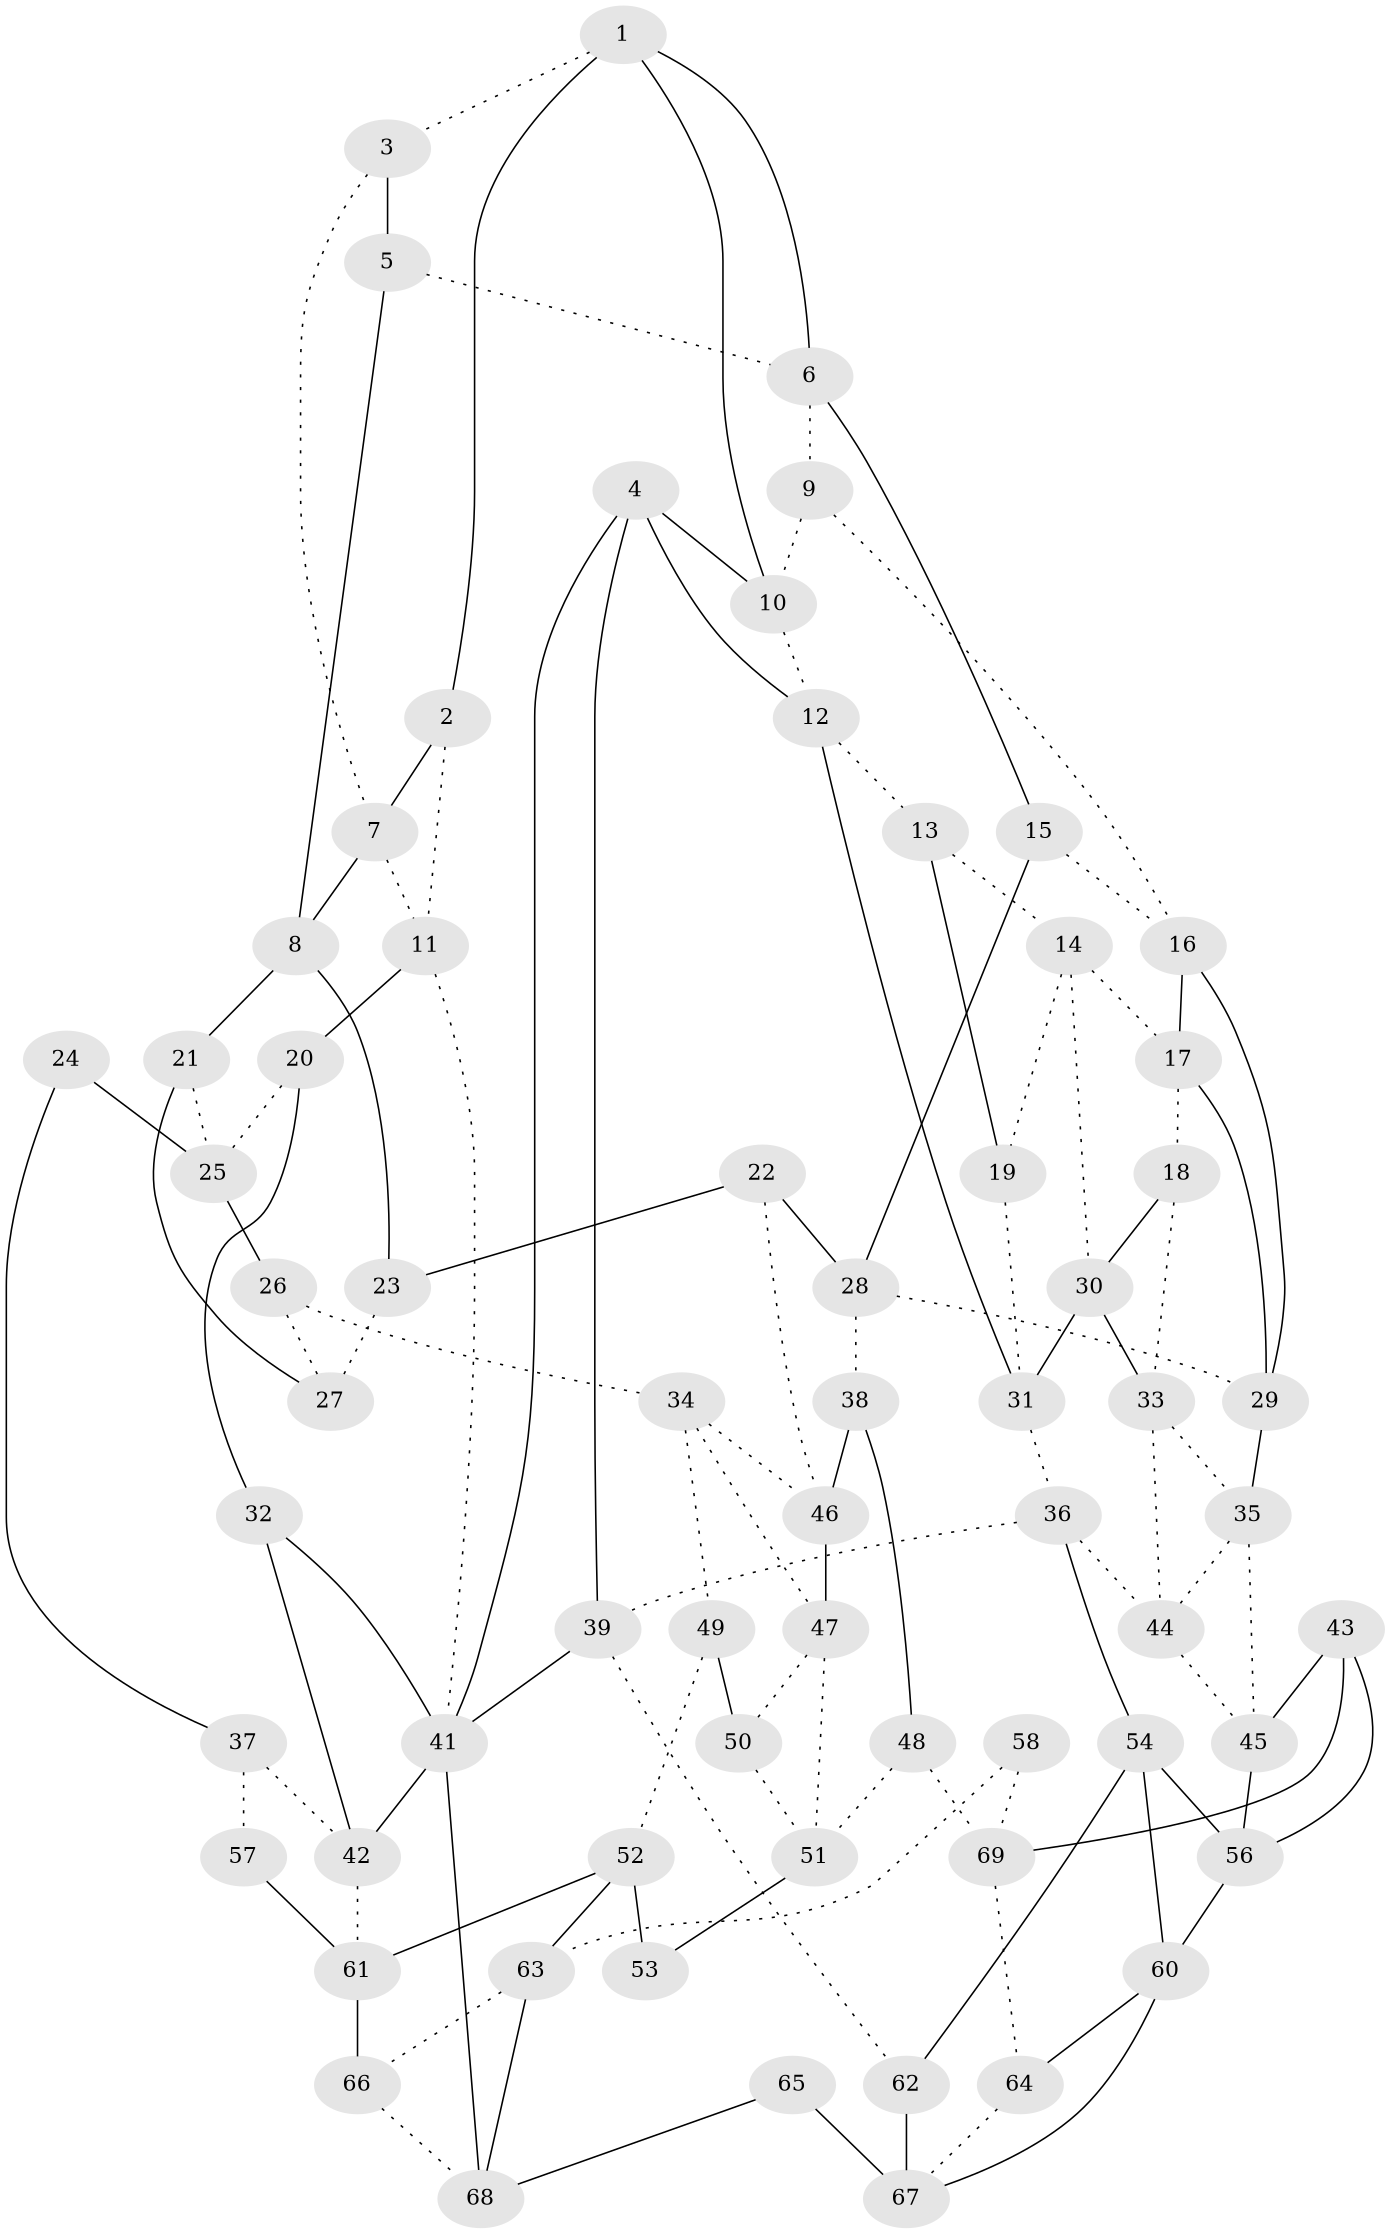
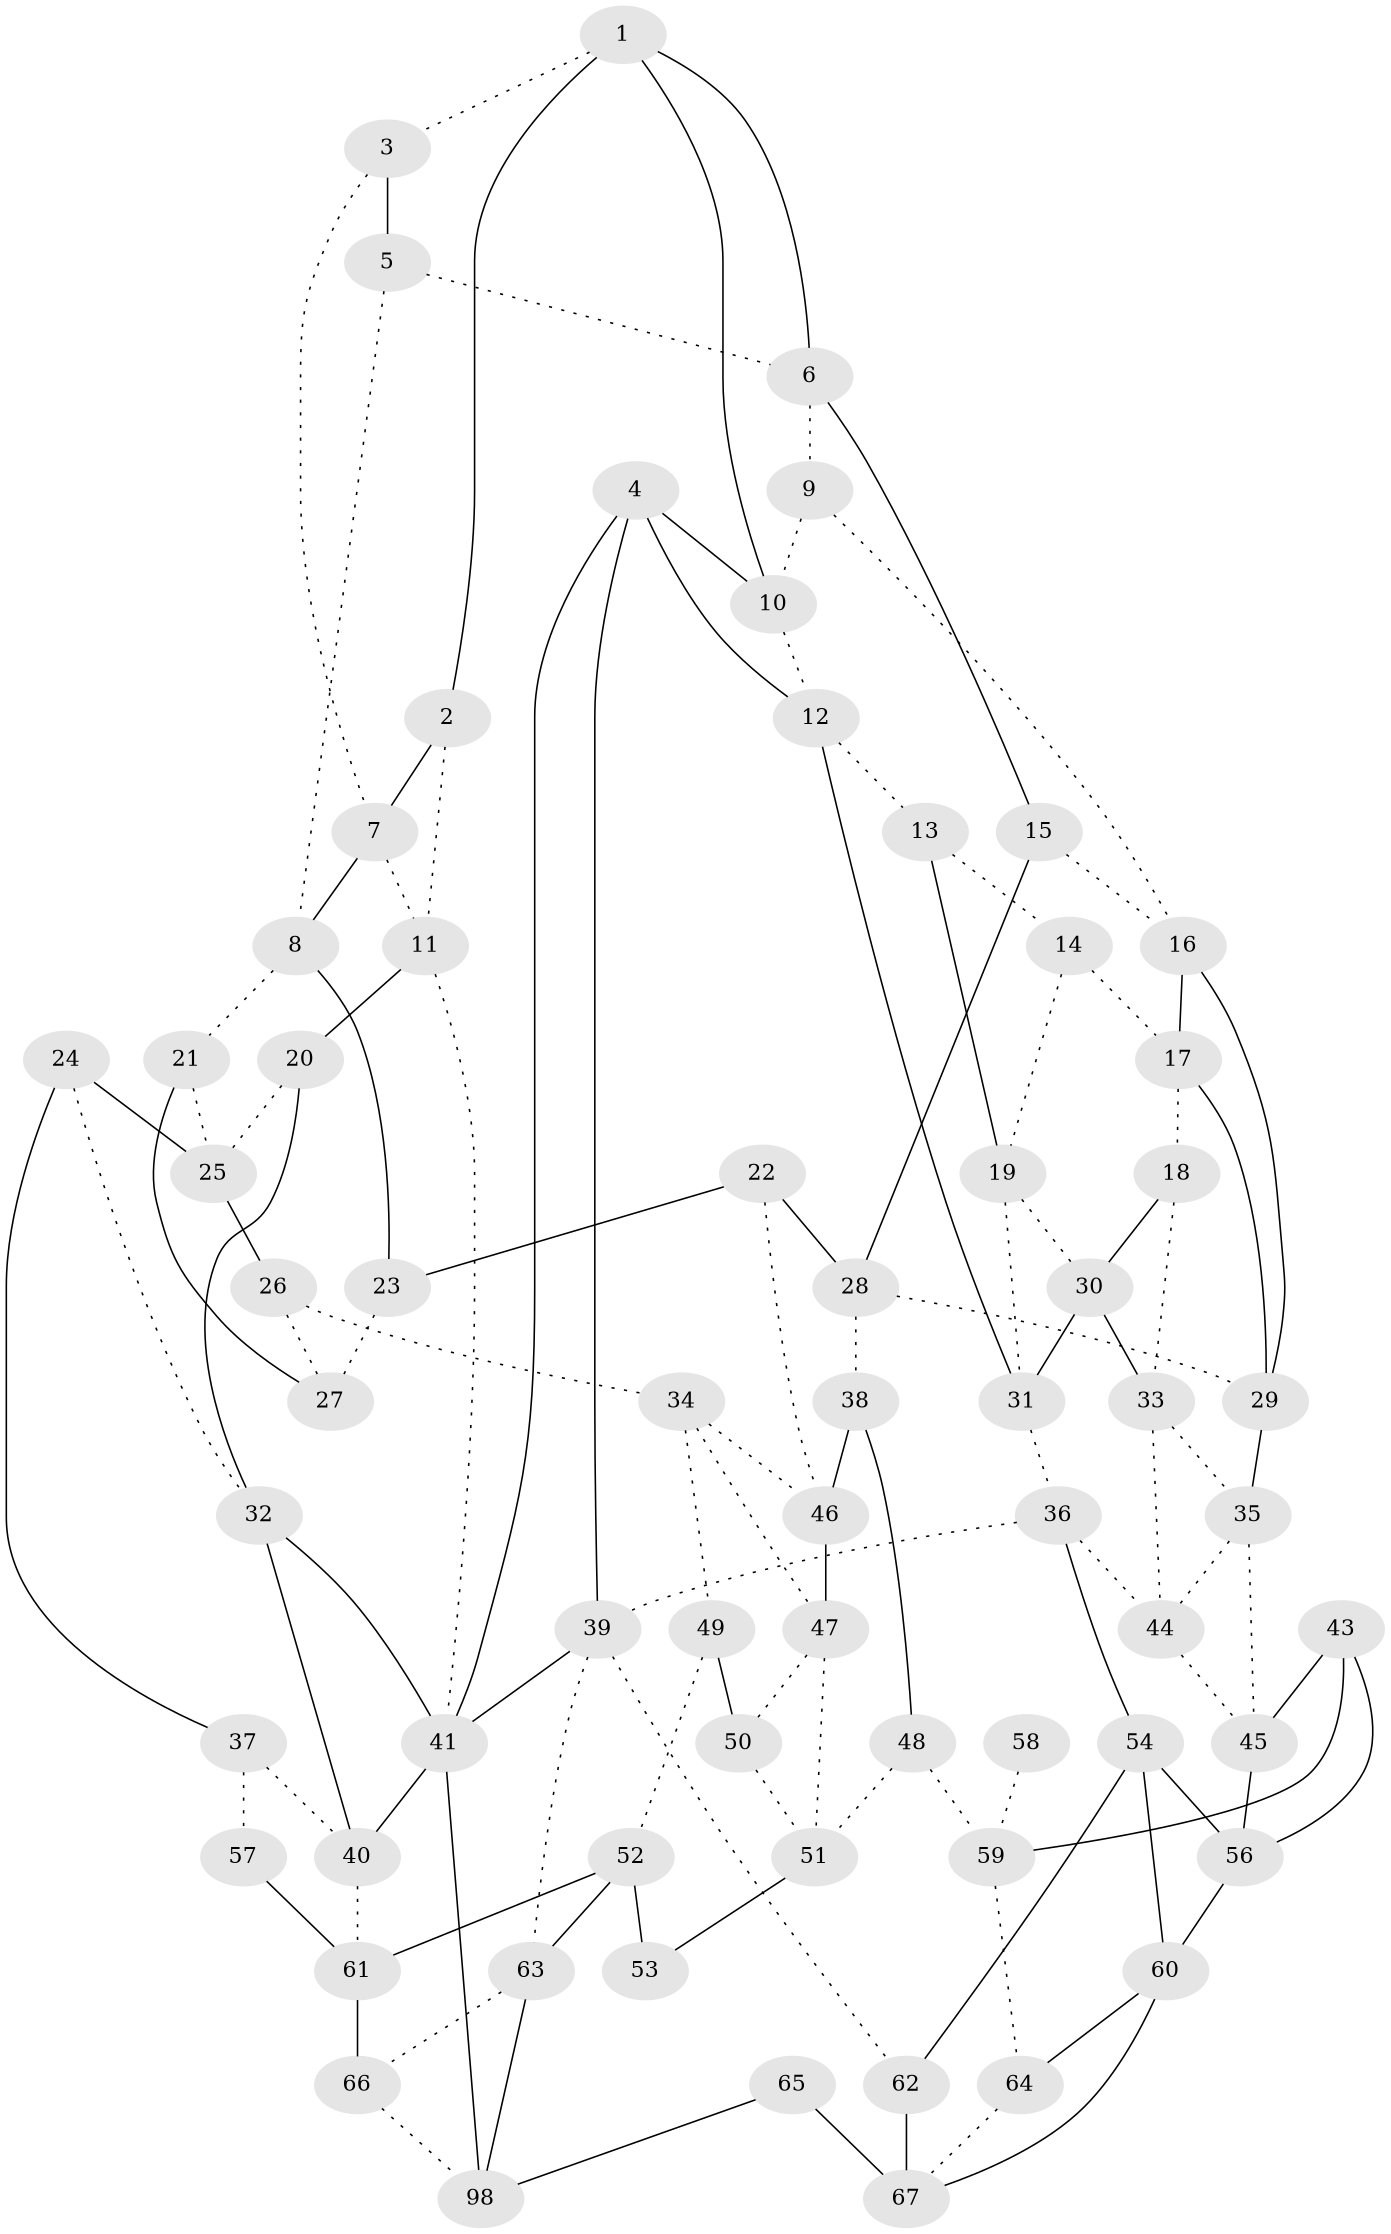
(342, 604) -> (342, 604)
(241, 1003) -> (241, 1003)
(1080, 1117) -> (1046, 1231)
none -> (143, 1295)
(358, 1857) -> (358, 1857)
(992, 1857) -> (992, 1857)
(806, 1911) -> (553, 1798)
(481, 2199) -> (481, 2199)
